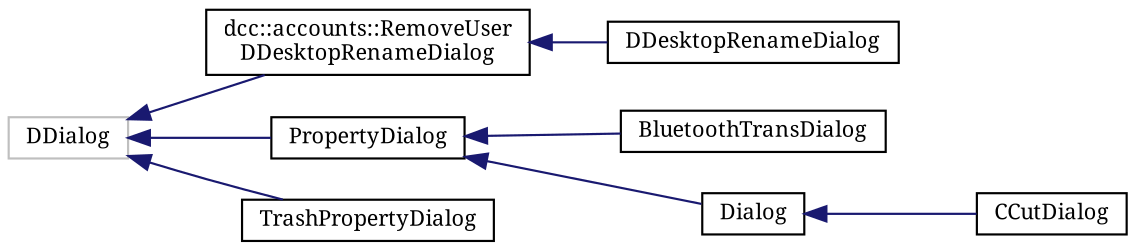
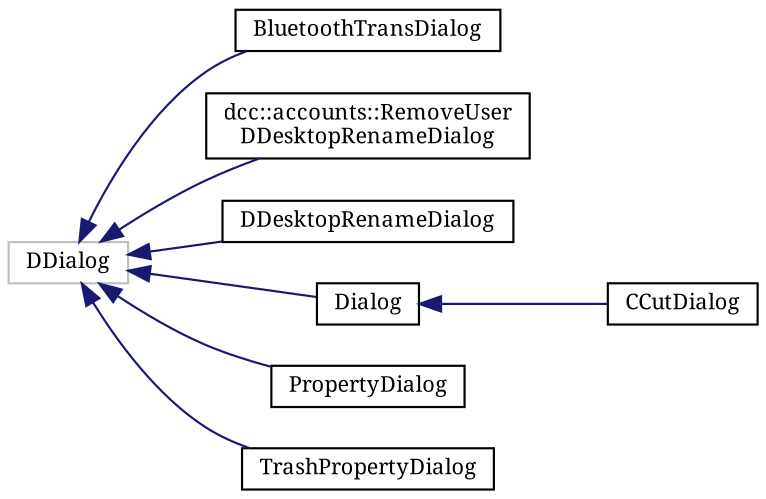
(580, 42) -> (186, 247)
(554, 135) -> (153, 122)
(594, 183) -> (233, 285)
